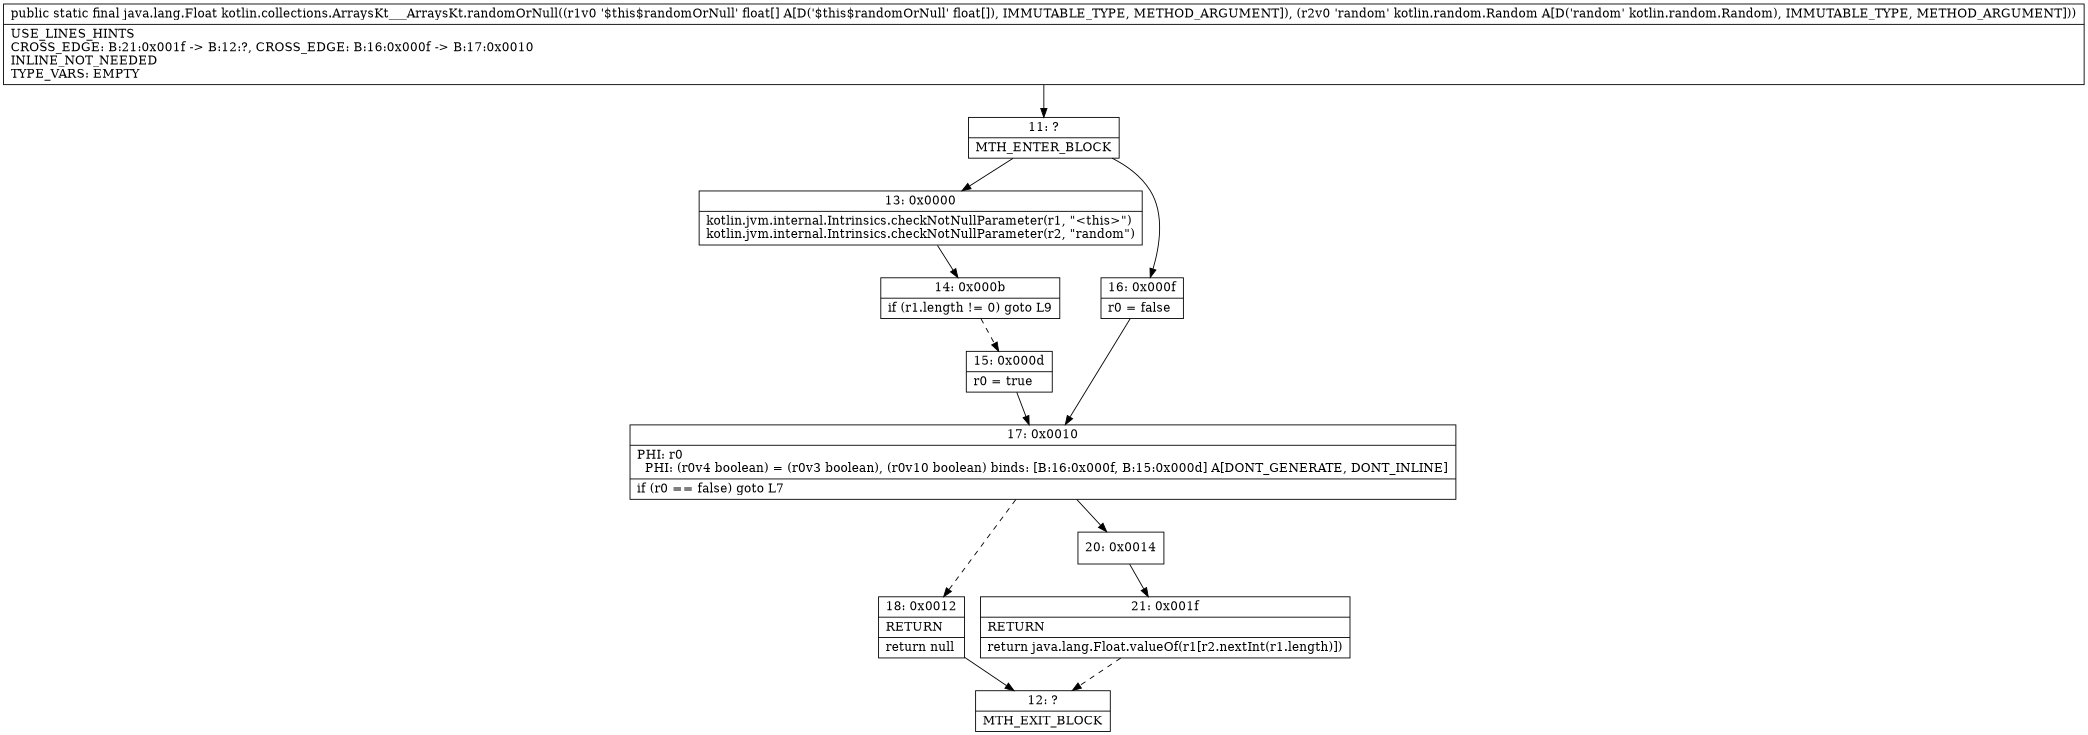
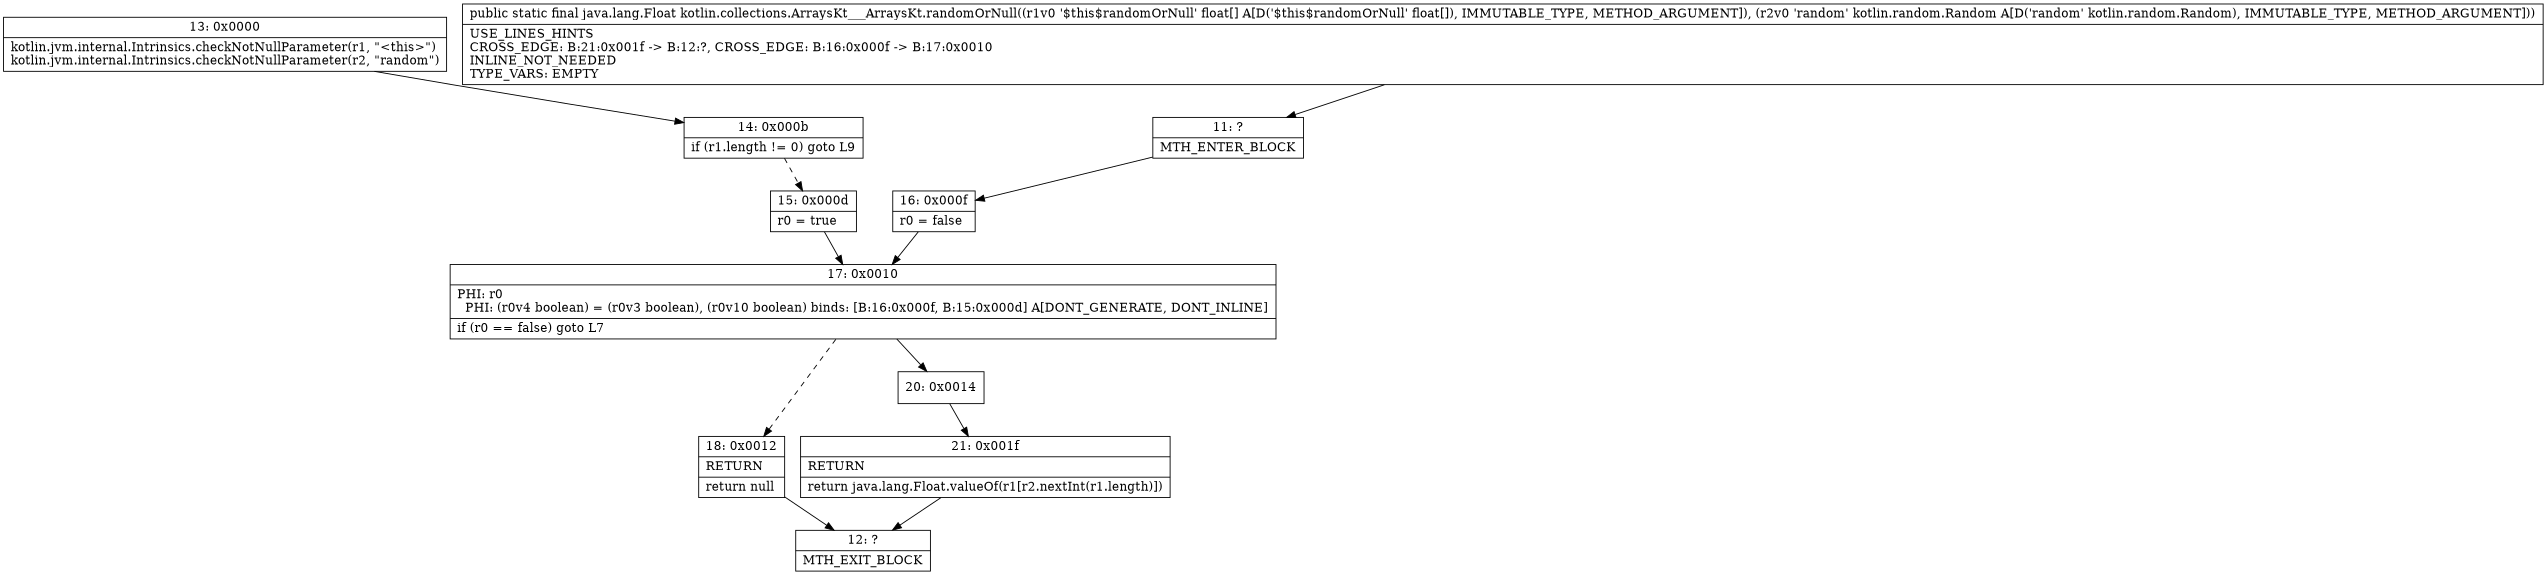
(991, 172) -> none
(1100, 672) -> (920, 511)
